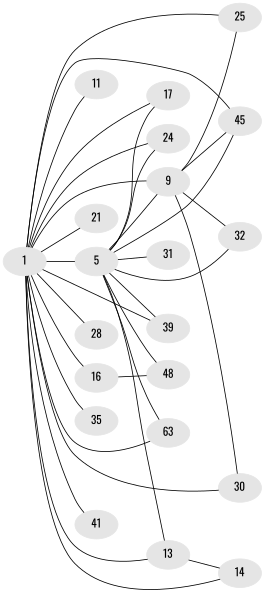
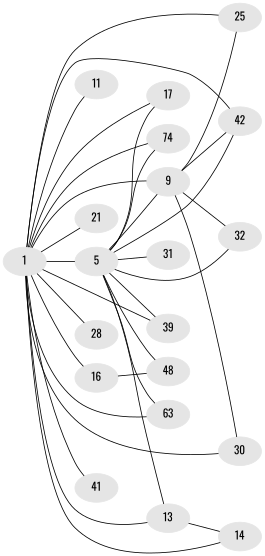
(240, 121) -> (240, 121)
(168, 139) -> (168, 139)
(96, 421) -> none
